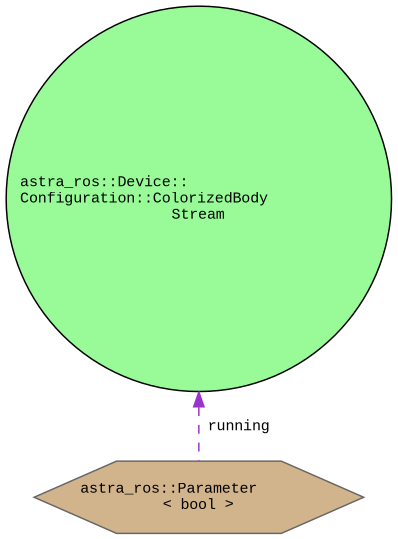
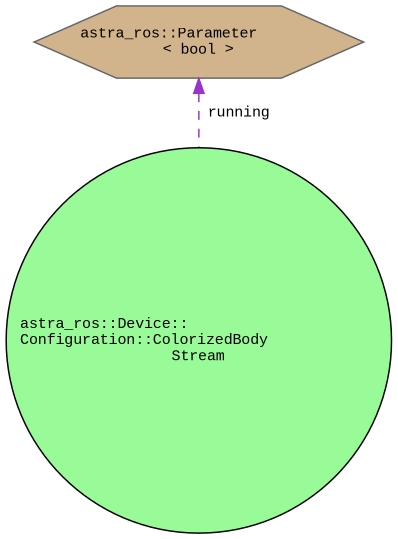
(199, 434) -> (199, 120)
